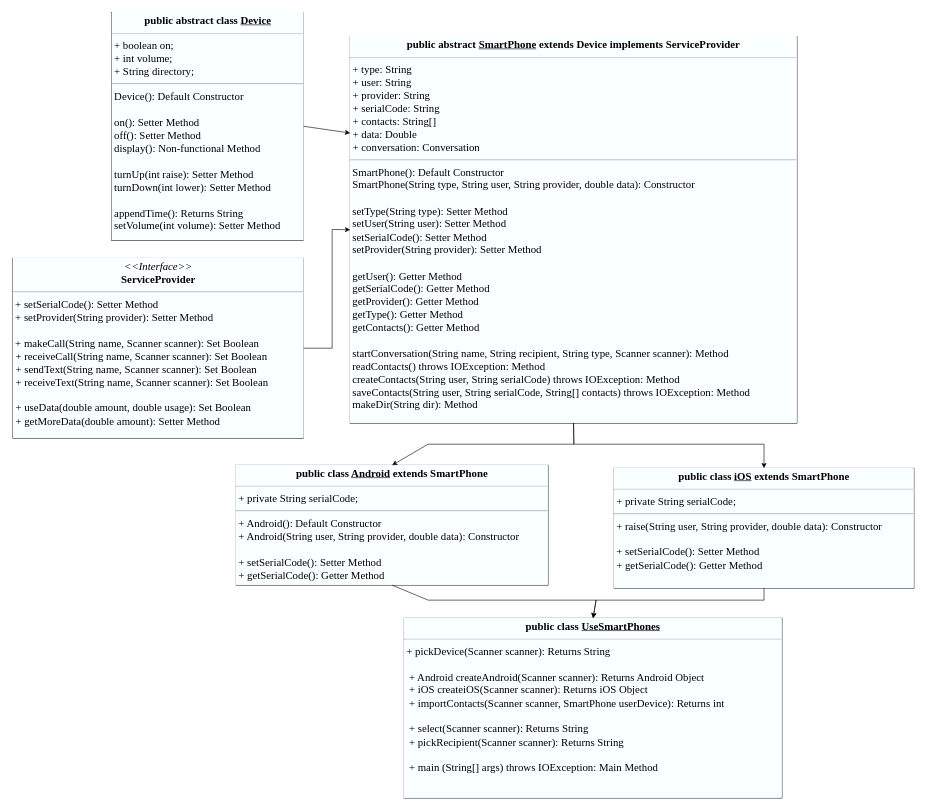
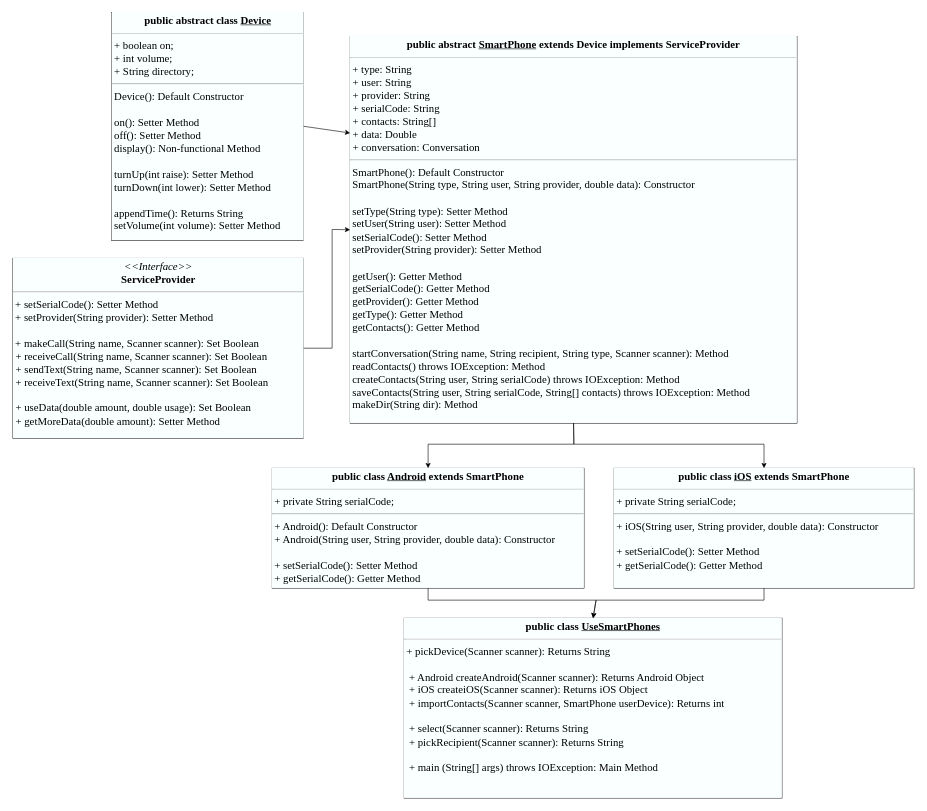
(784, 501) -> (778, 501)
(392, 525) -> (428, 528)
